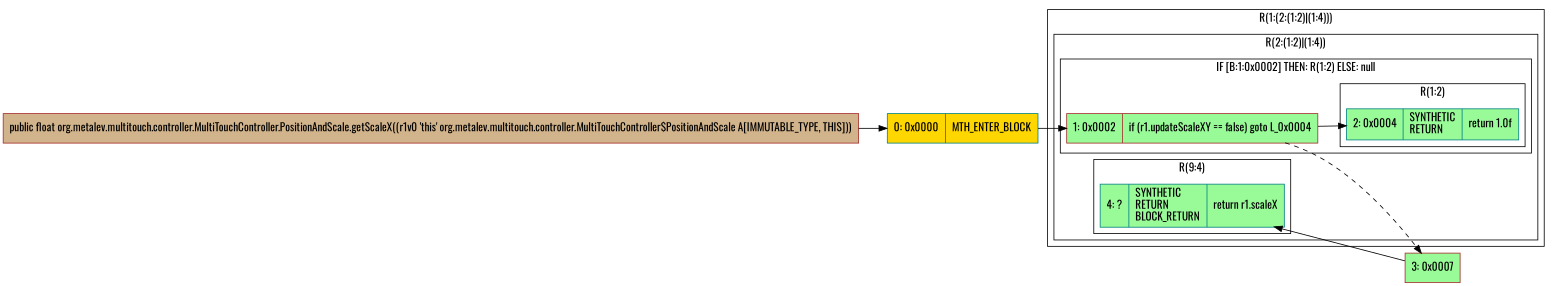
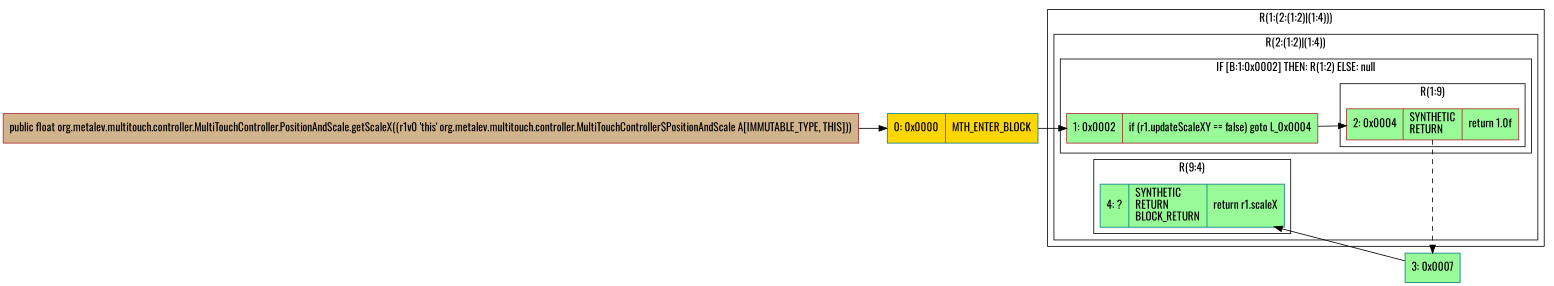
(1433, 93) -> (1433, 93)
(1433, 124) -> (1433, 124)
(1358, 185) -> (1433, 193)
(1433, 268) -> (1433, 268)
